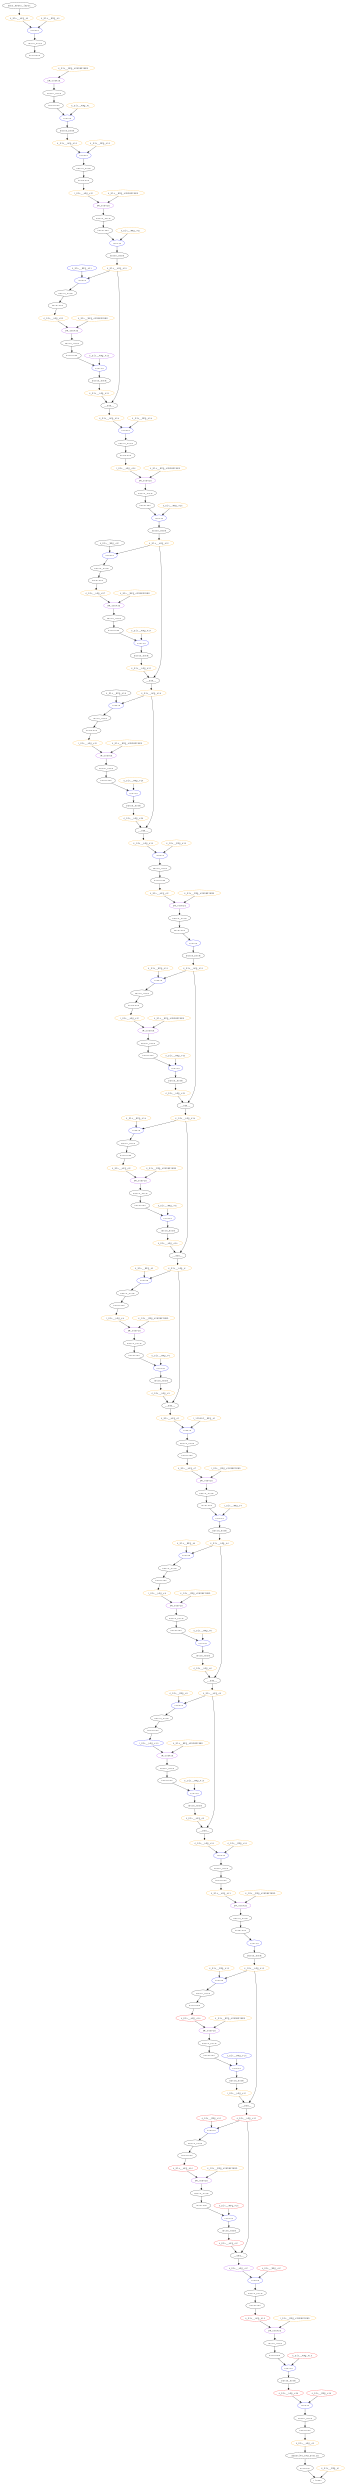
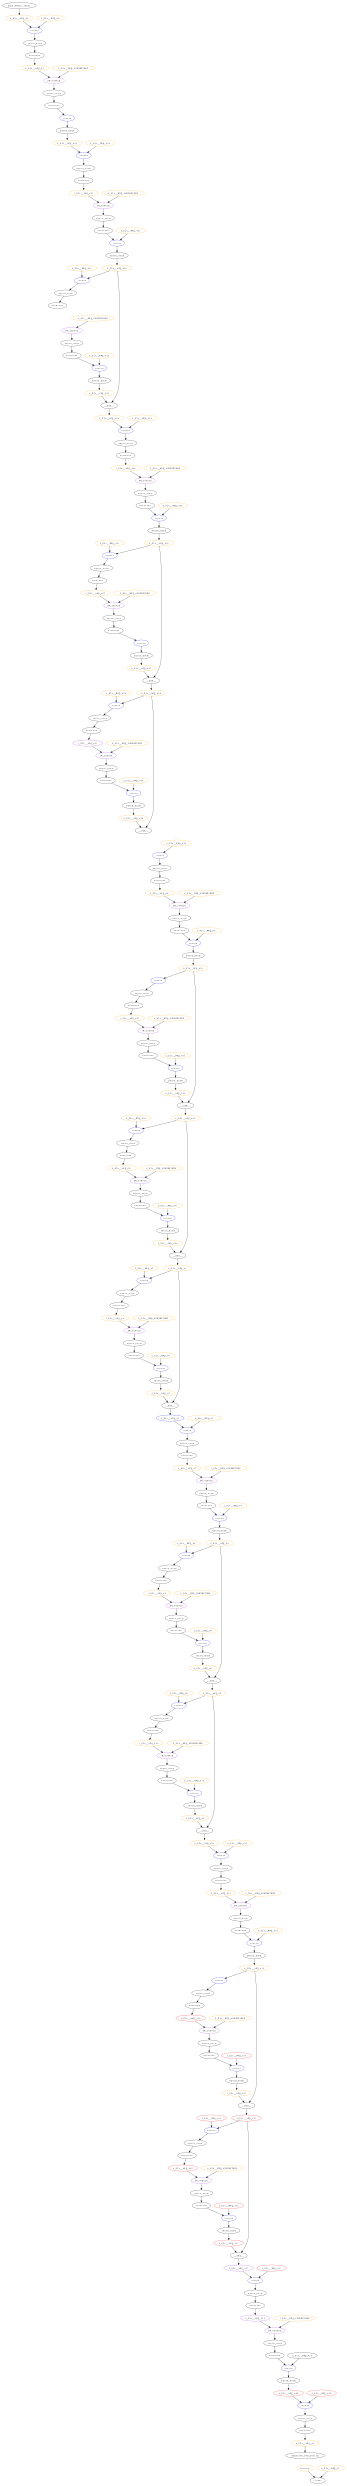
none -> (35, 68)
(81, 106) -> none
(82, 268) -> (82, 268)
(53, 318) -> none
(99, 356) -> (99, 356)
(110, 543) -> (110, 543)
(141, 631) -> none
(116, 693) -> (116, 693)
(88, 743) -> (88, 743)
(143, 843) -> none
none -> (207, 931)
(158, 968) -> none
(170, 1418) -> (170, 1418)
(204, 1418) -> (204, 1418)
(149, 1743) -> (149, 1743)
none -> (268, 1931)
(219, 1968) -> none
(237, 2056) -> (237, 2056)
(255, 2318) -> (255, 2318)
(302, 2356) -> (302, 2356)
(305, 2461) -> none
(305, 2468) -> (305, 2468)
